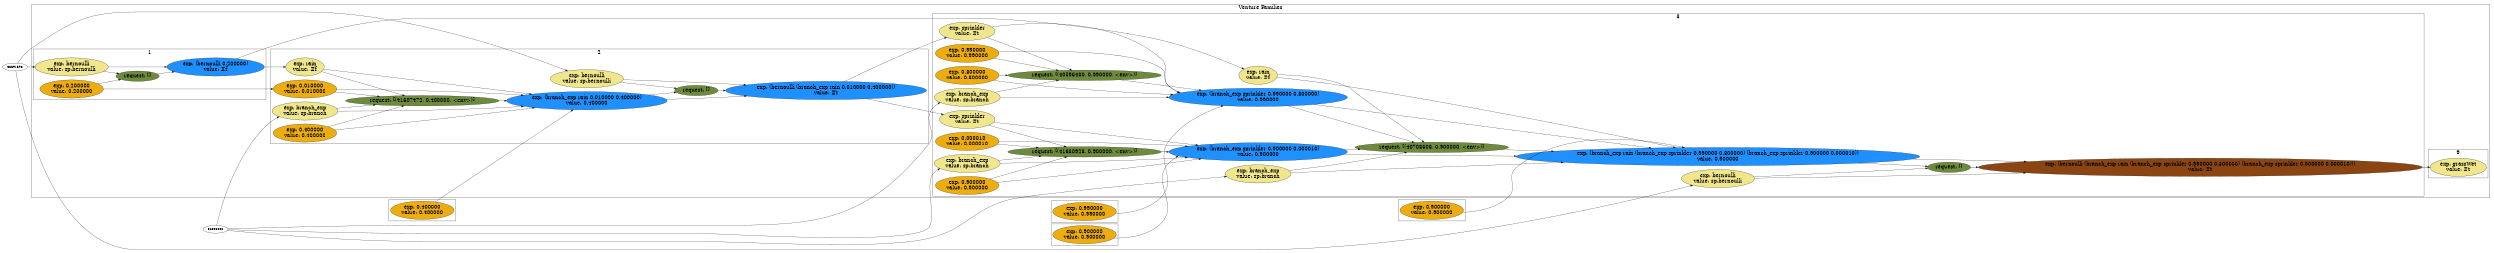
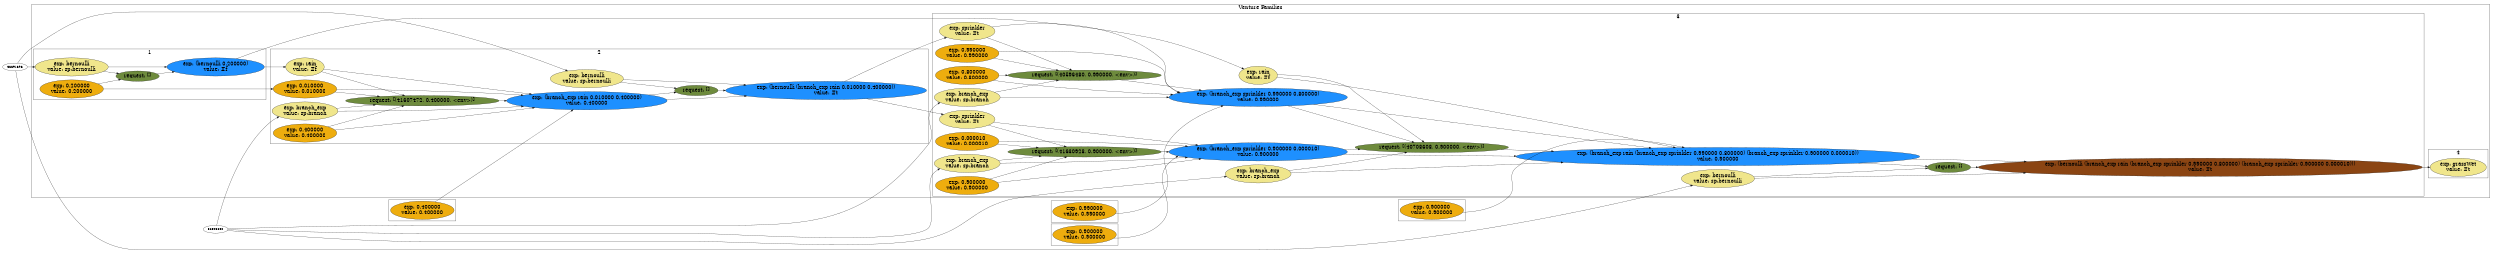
(2458, 153) -> (2458, 153)
